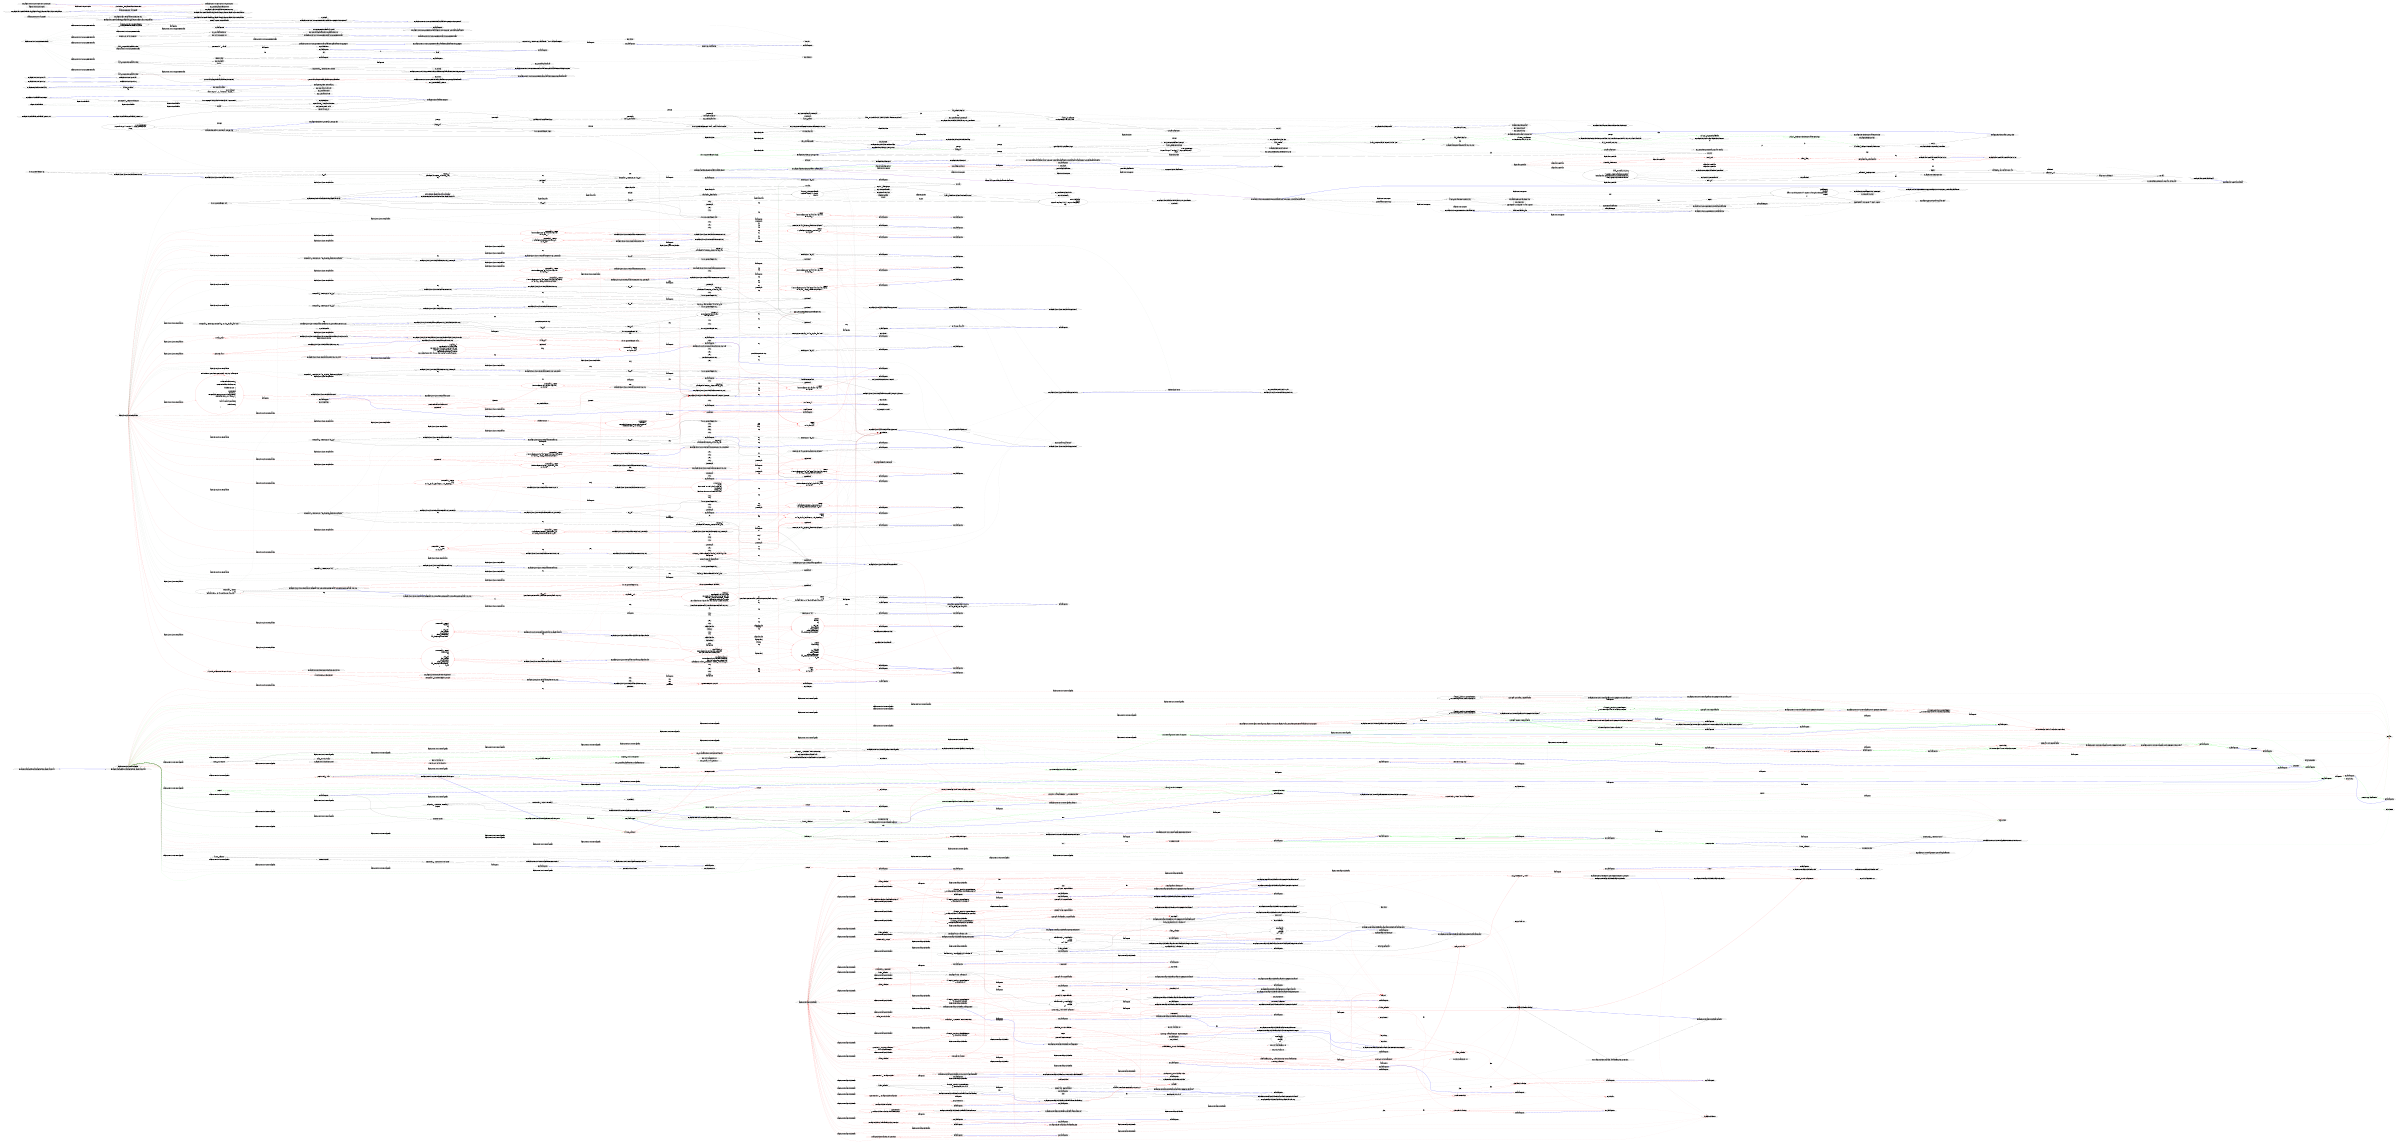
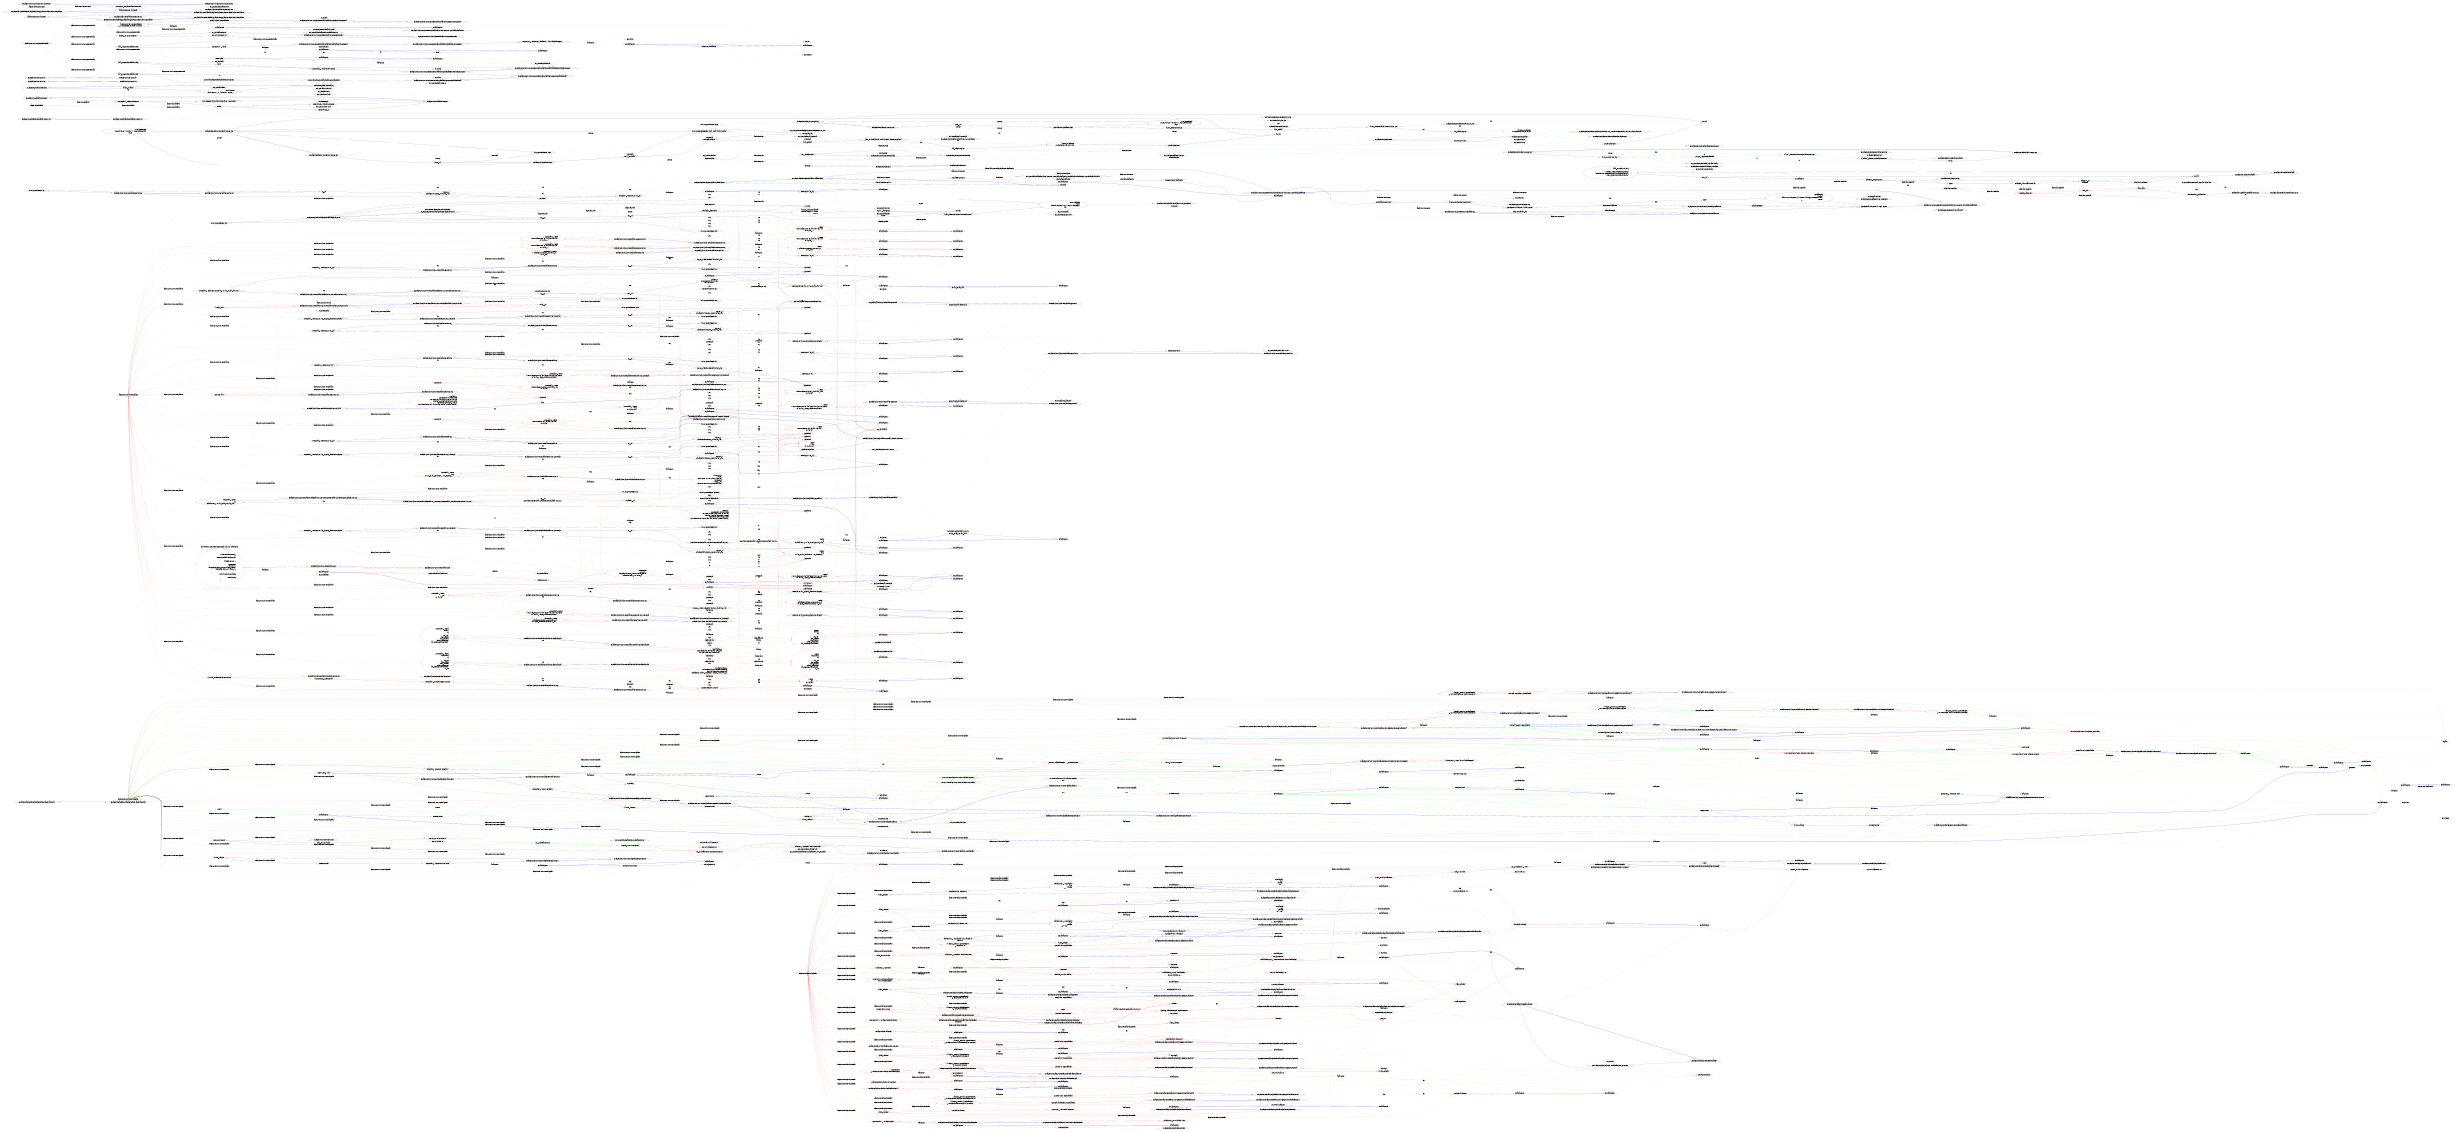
(1692, 168) -> (1913, 184)
(939, 856) -> none
